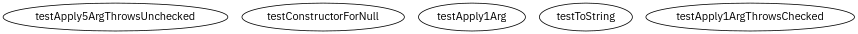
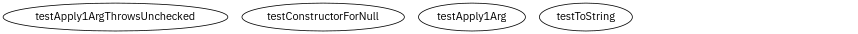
(115, 17) -> (115, 17)
(750, 17) -> none
